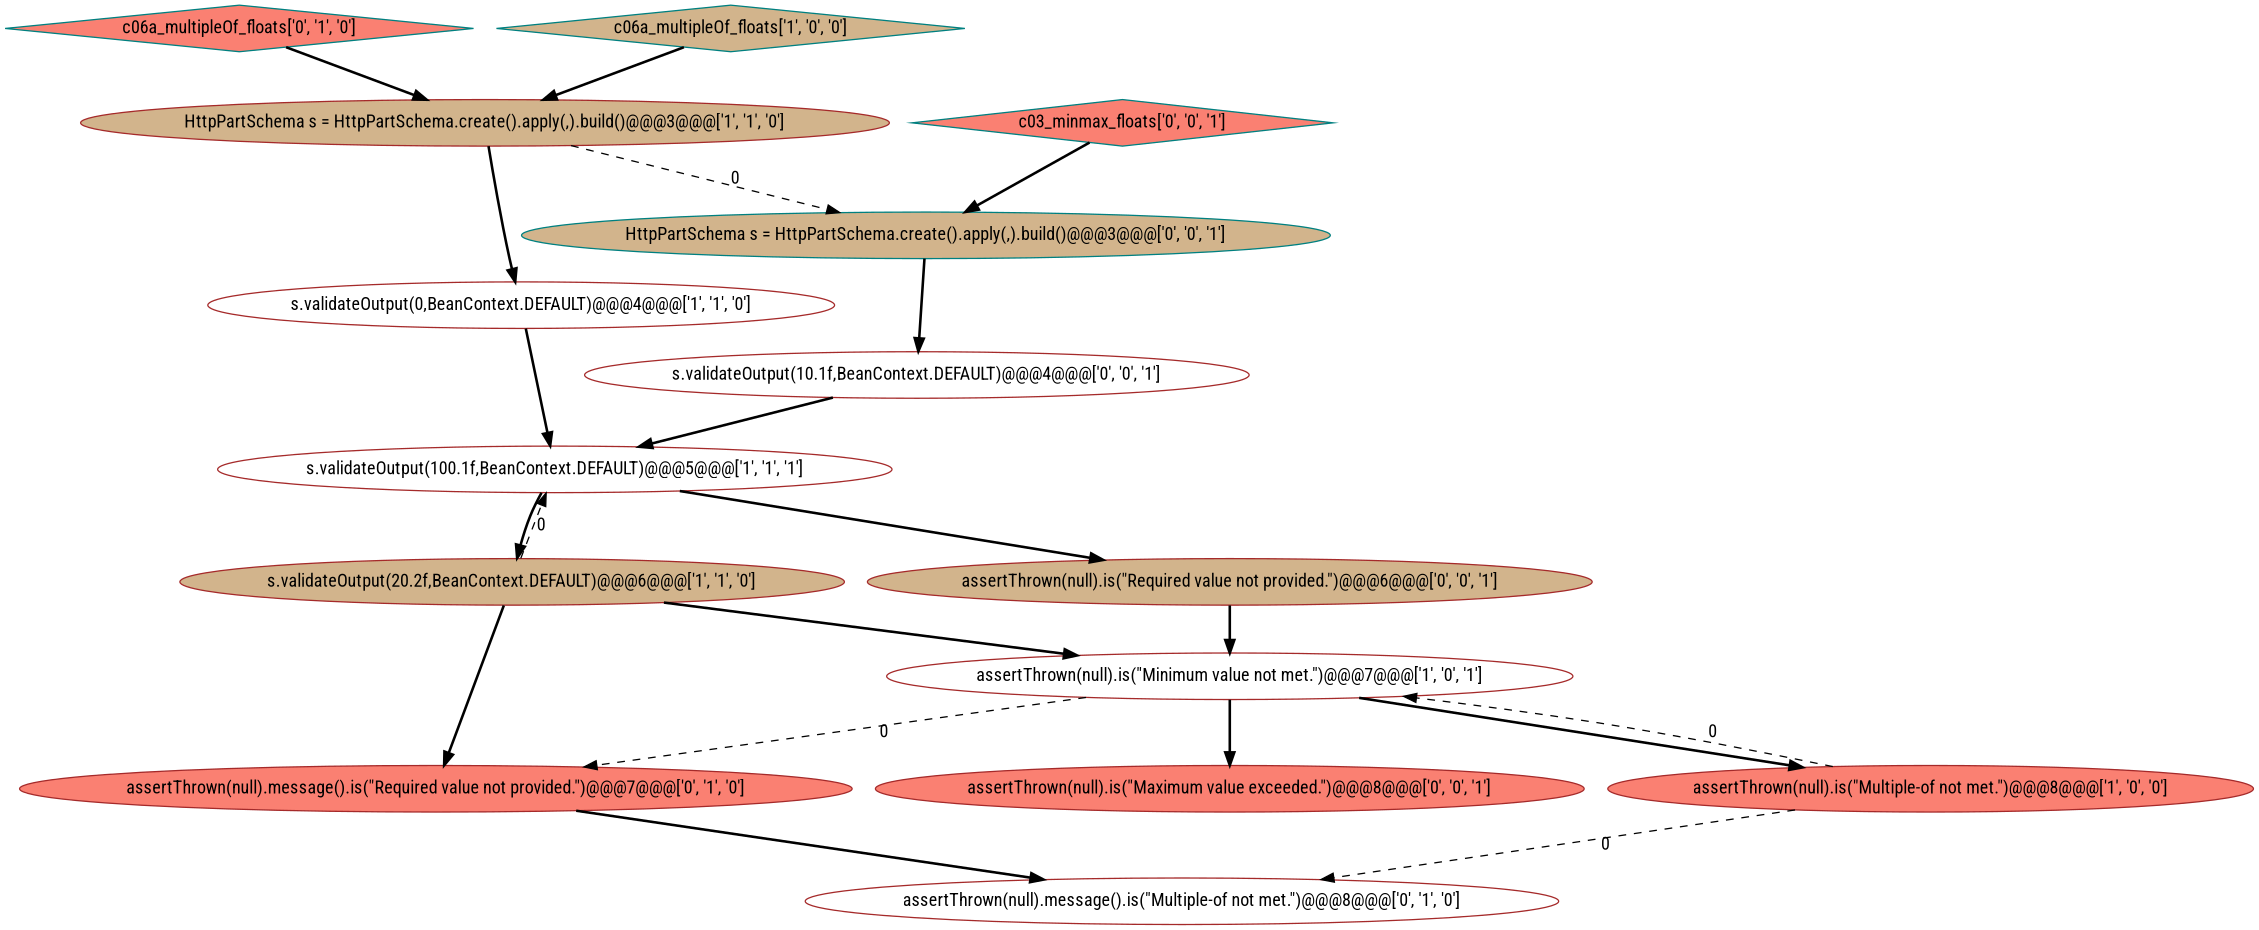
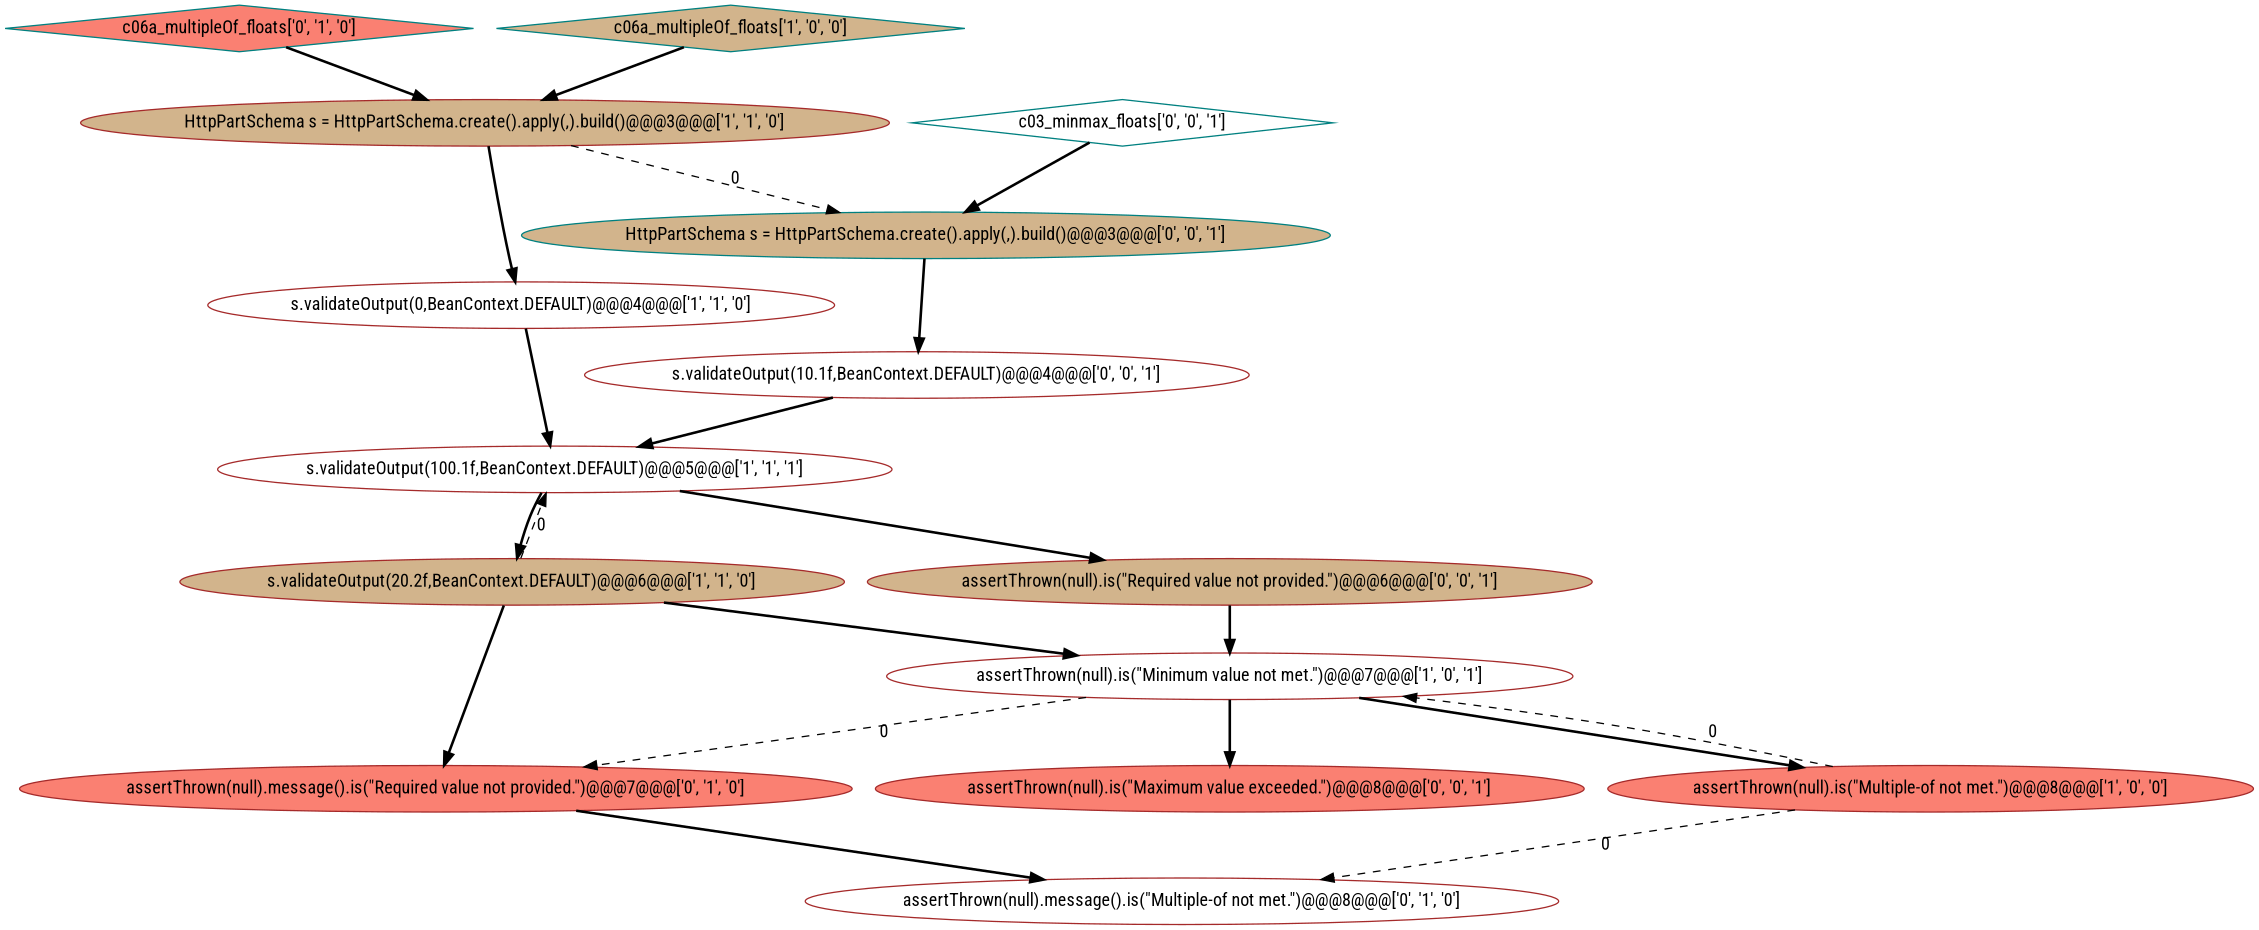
(1122, 123) -> (1122, 123)
